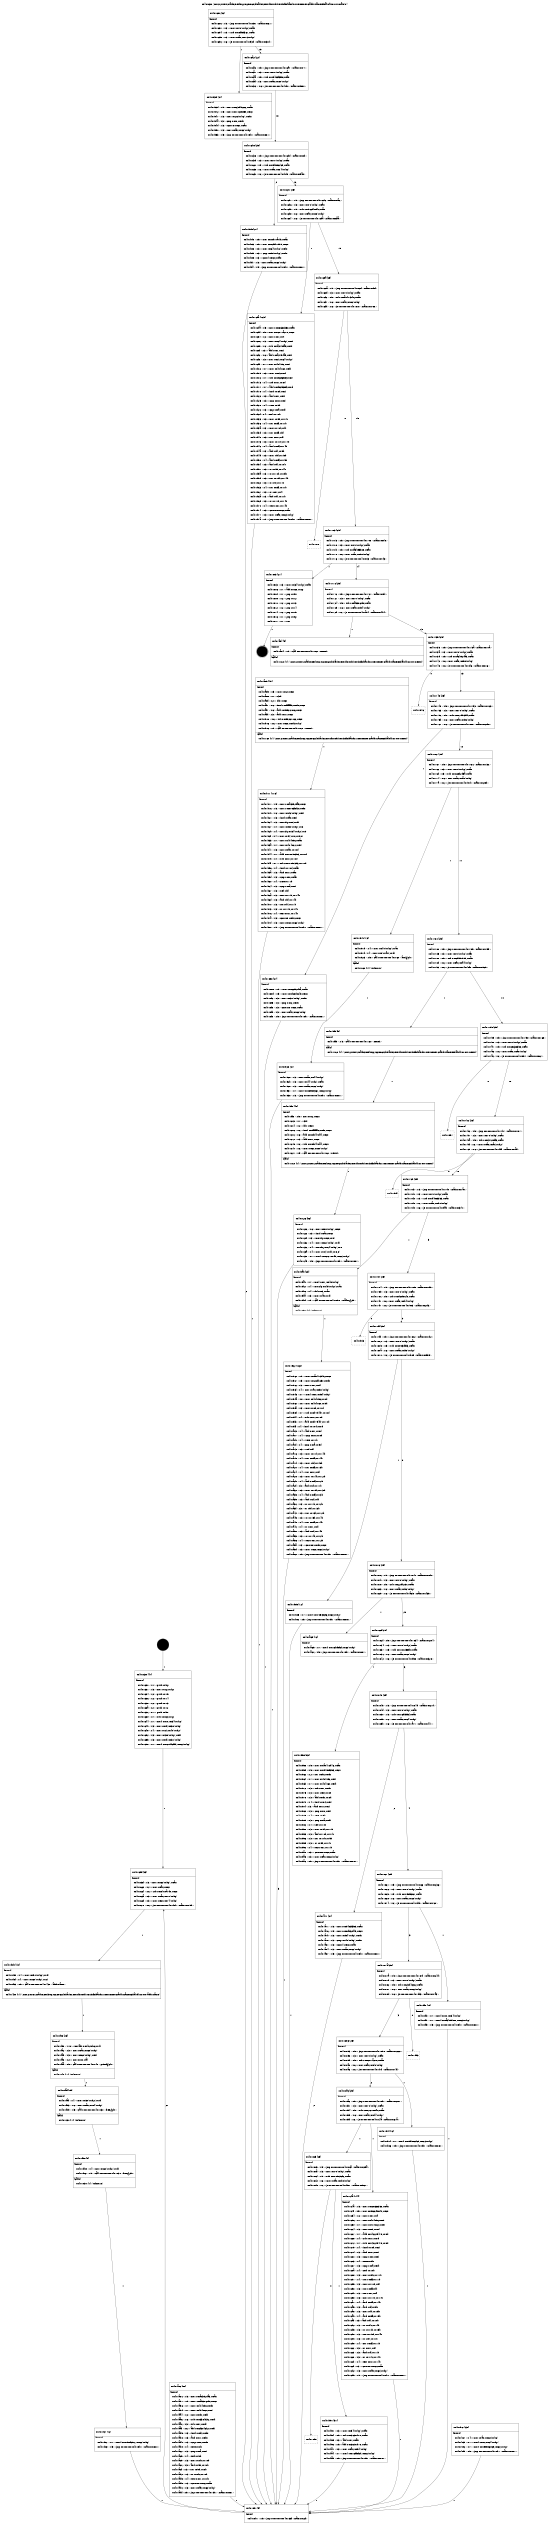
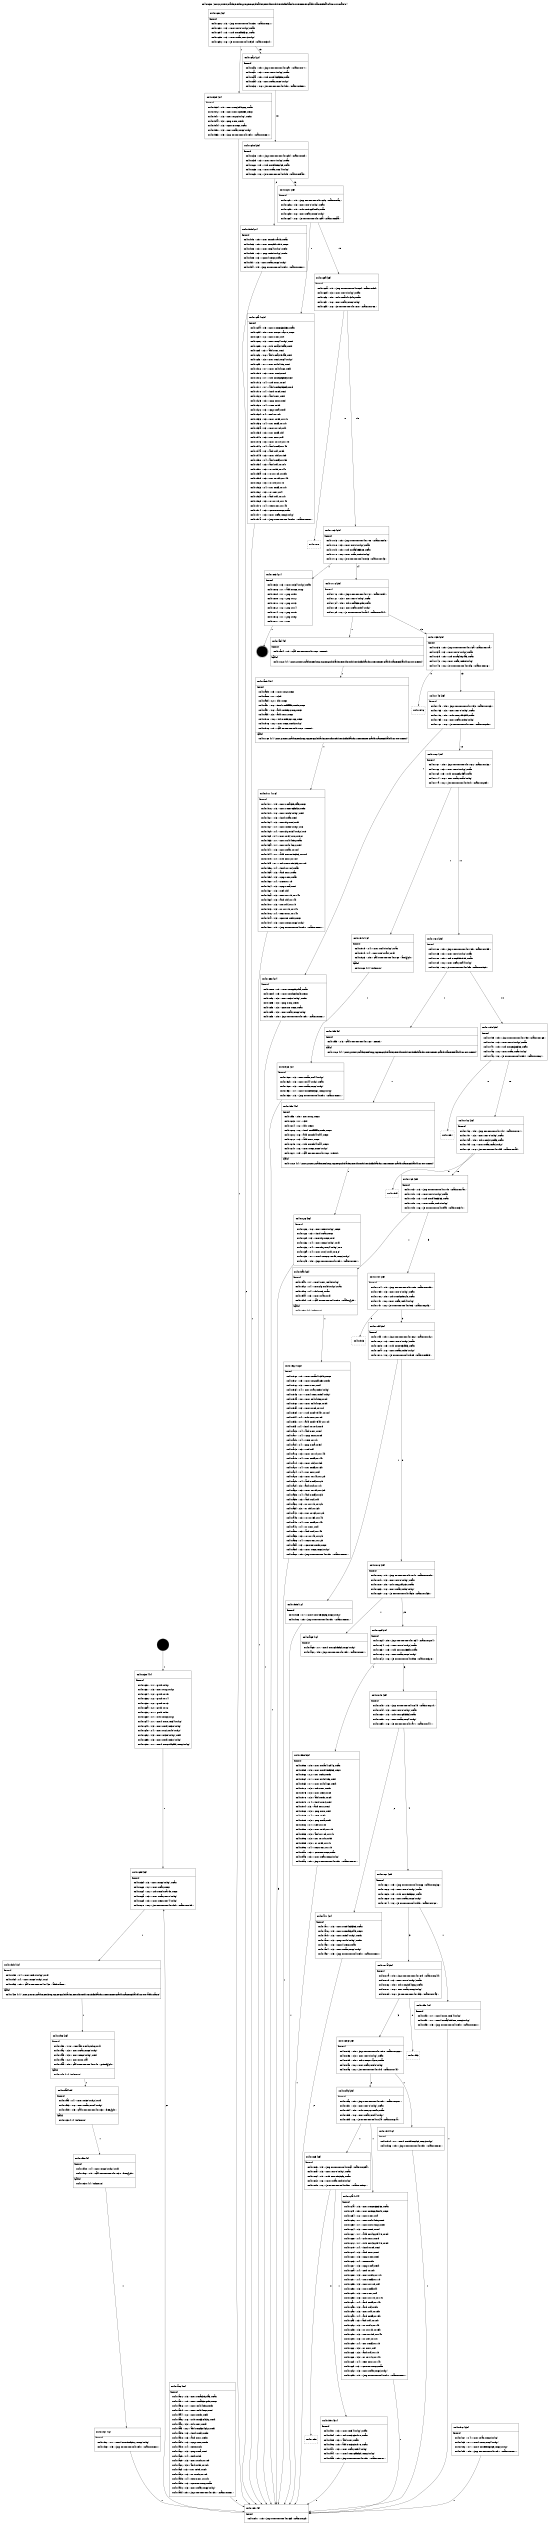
none -> (342, 671)
none -> (238, 1322)
none -> (295, 2184)
